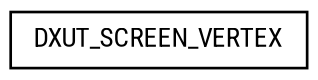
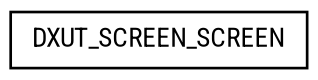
(159, 40) -> (159, 40)
